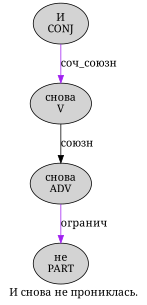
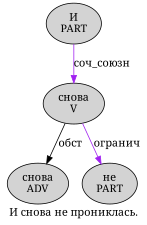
(61, 24) -> (74, 24)
(77, 144) -> (70, 144)
(61, 220) -> (90, 140)
